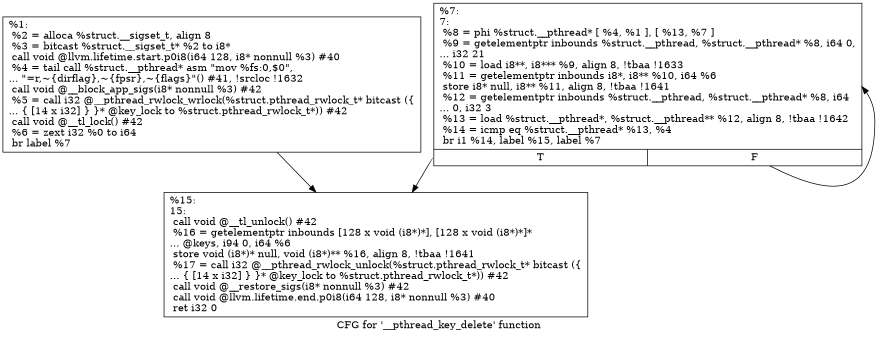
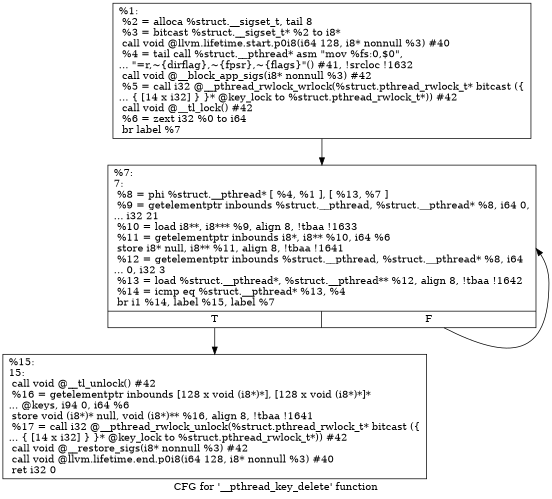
(110, 36) -> (216, 22)
(294, 170) -> (322, 148)
